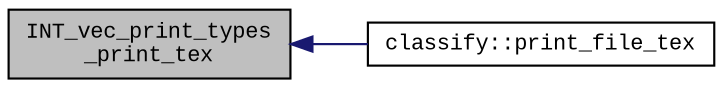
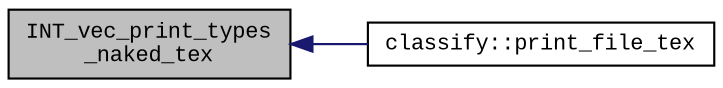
(150, 44) -> (150, 44)
